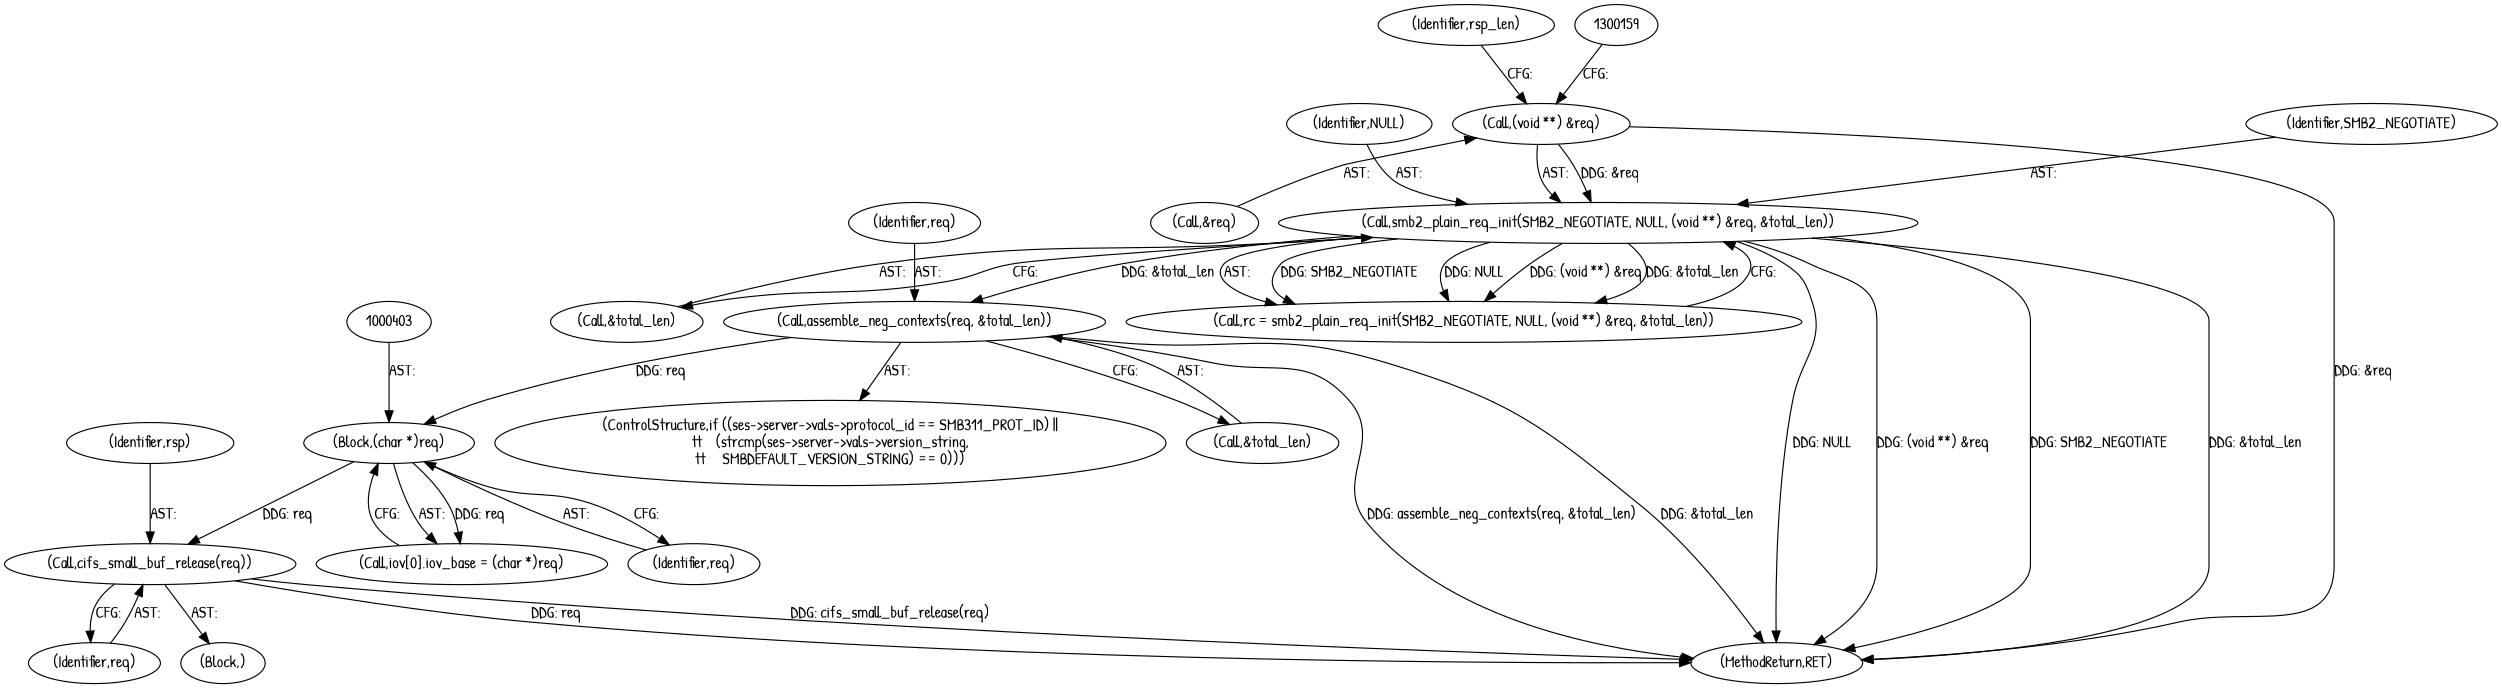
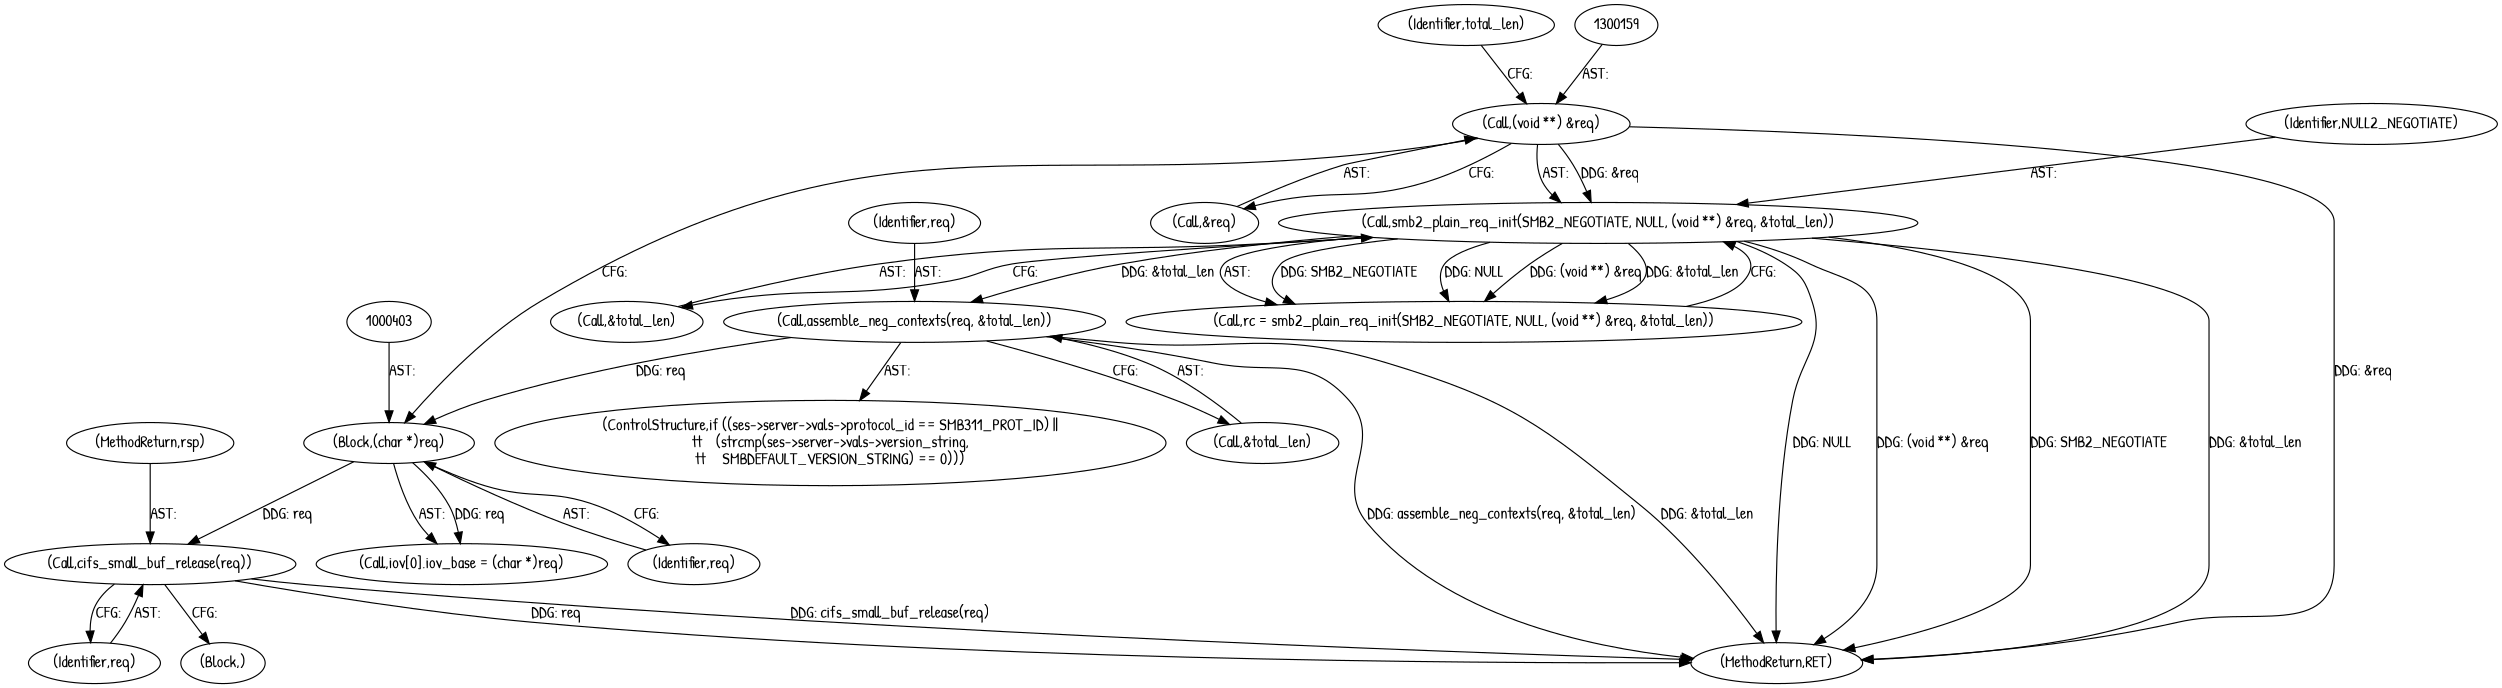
(1466, 25) -> (1466, 25)
(1598, 75) -> (1598, 75)
(1359, 124) -> none
(2372, 124) -> (2372, 124)
none -> (1387, 191)
(150, 443) -> (150, 443)
(371, 516) -> (912, 173)
(207, 614) -> (207, 614)
